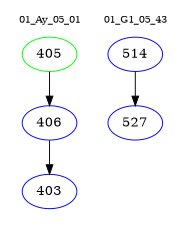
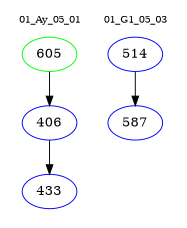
(136, 20) -> (136, 20)
(50, 54) -> (50, 54)
(135, 123) -> (135, 123)
(50, 192) -> (50, 192)
